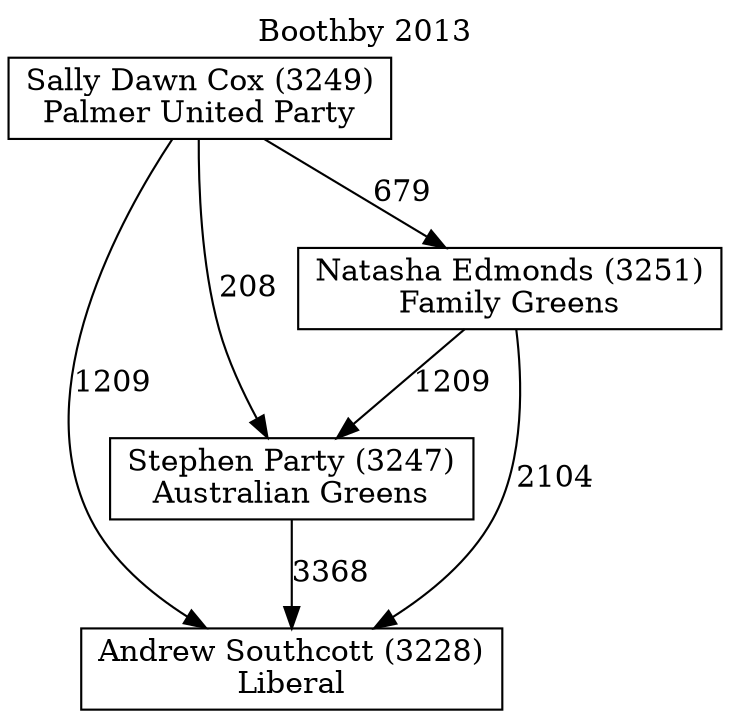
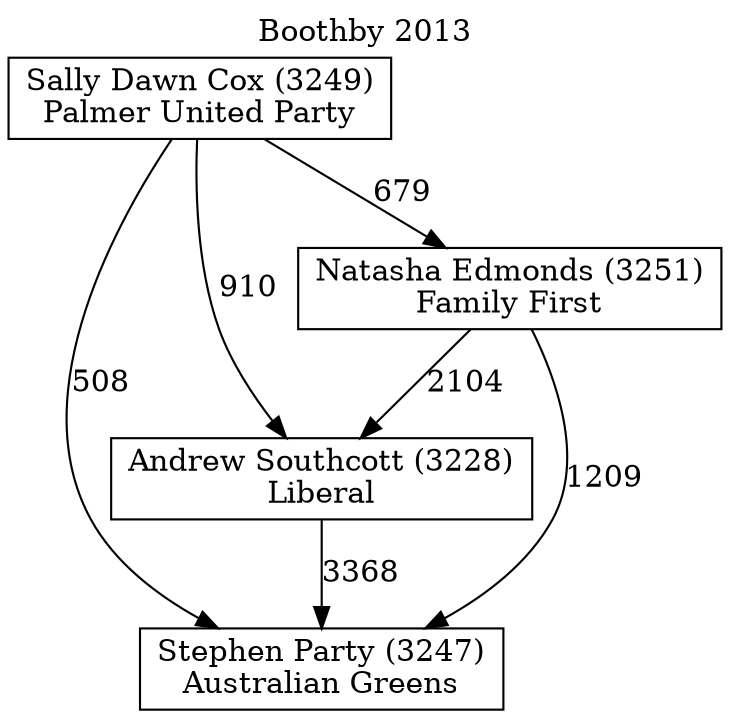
(249, 289) -> (102, 384)
(510, 289) -> (510, 289)
(113, 384) -> (249, 289)
(292, 563) -> (322, 563)
